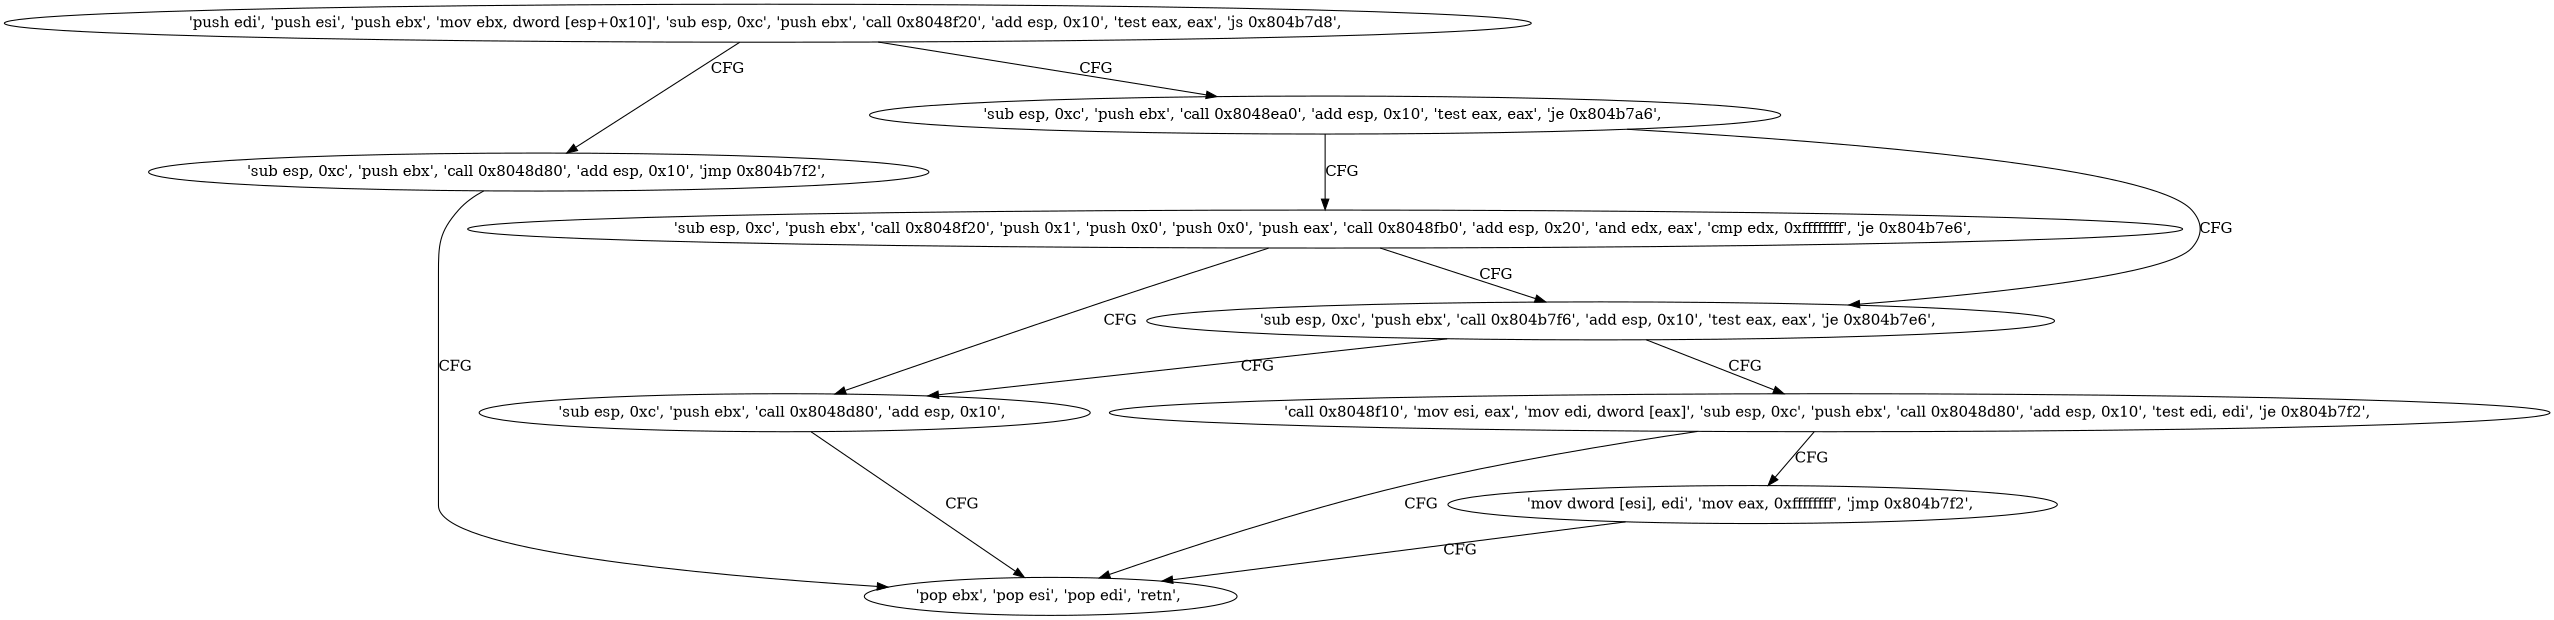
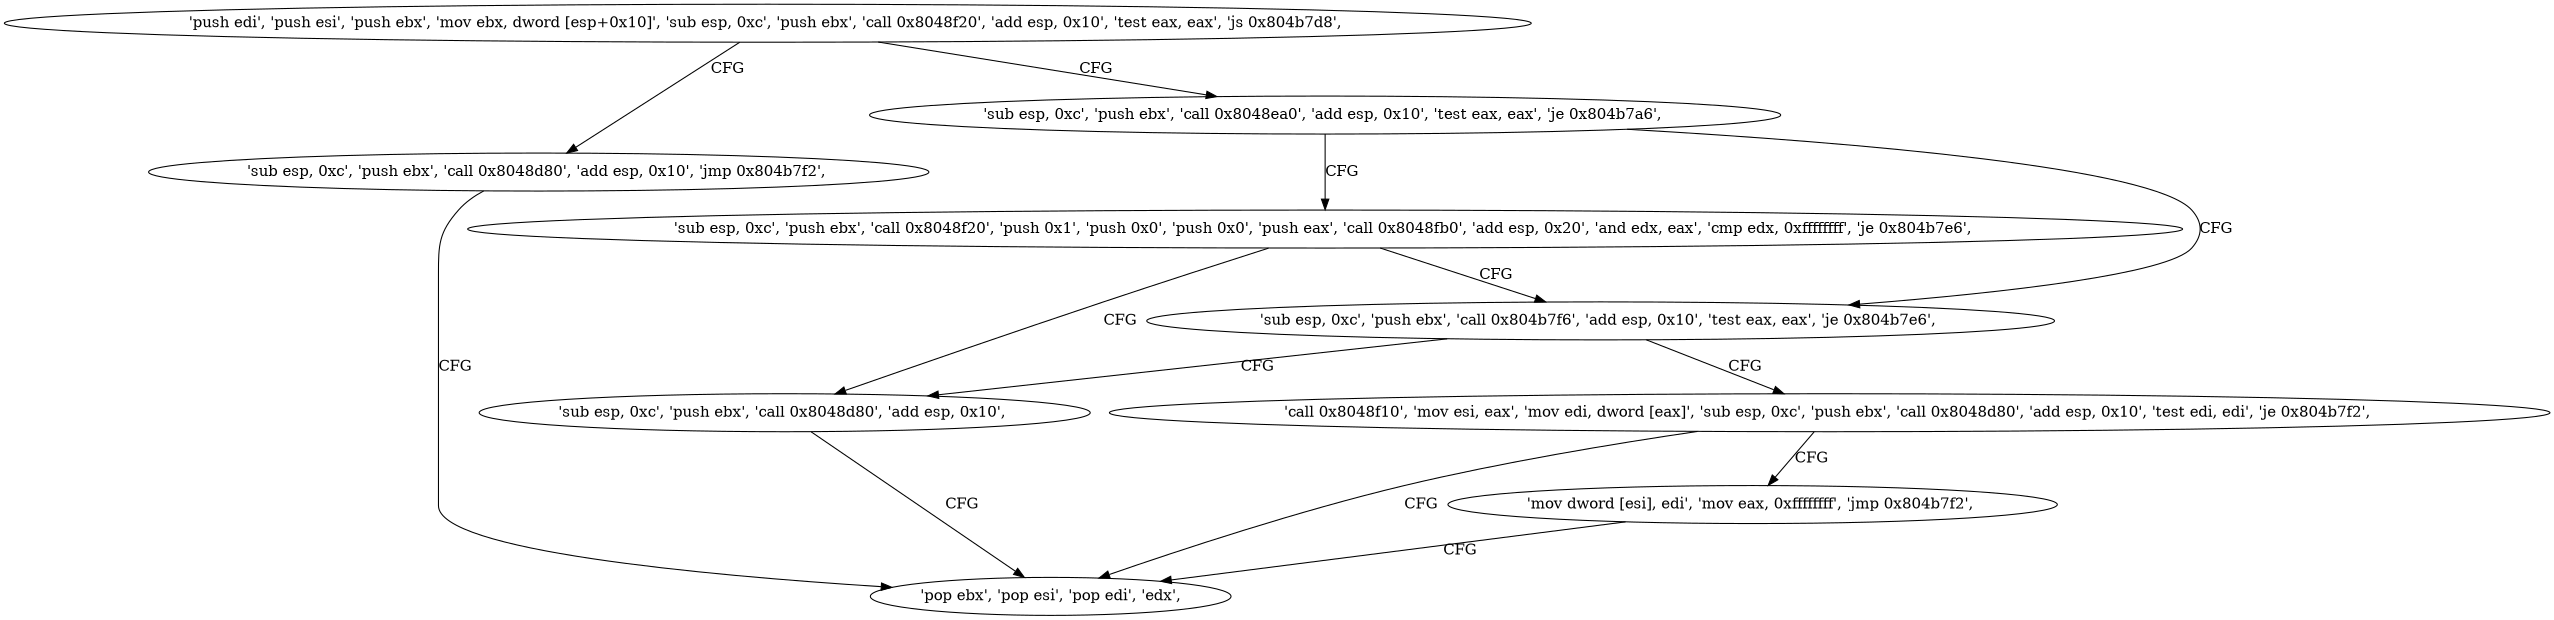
(1051, 596) -> (1051, 596)
